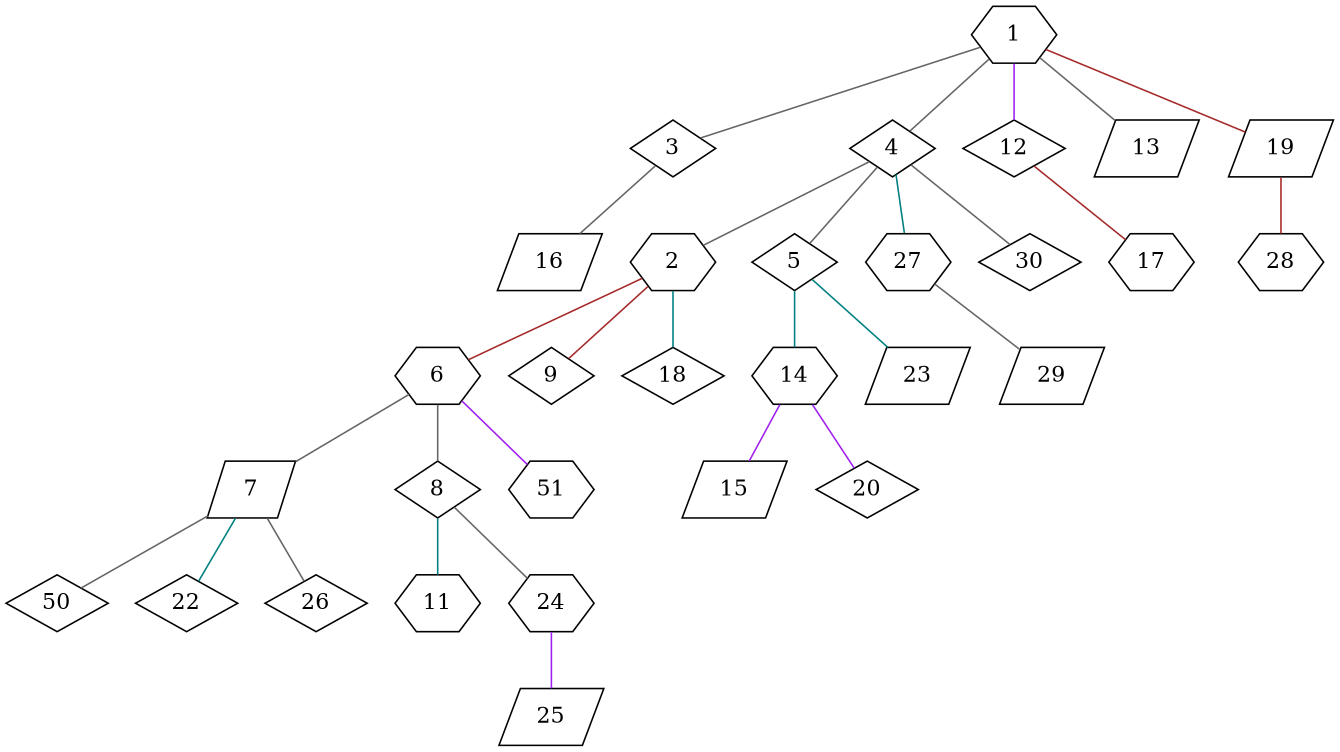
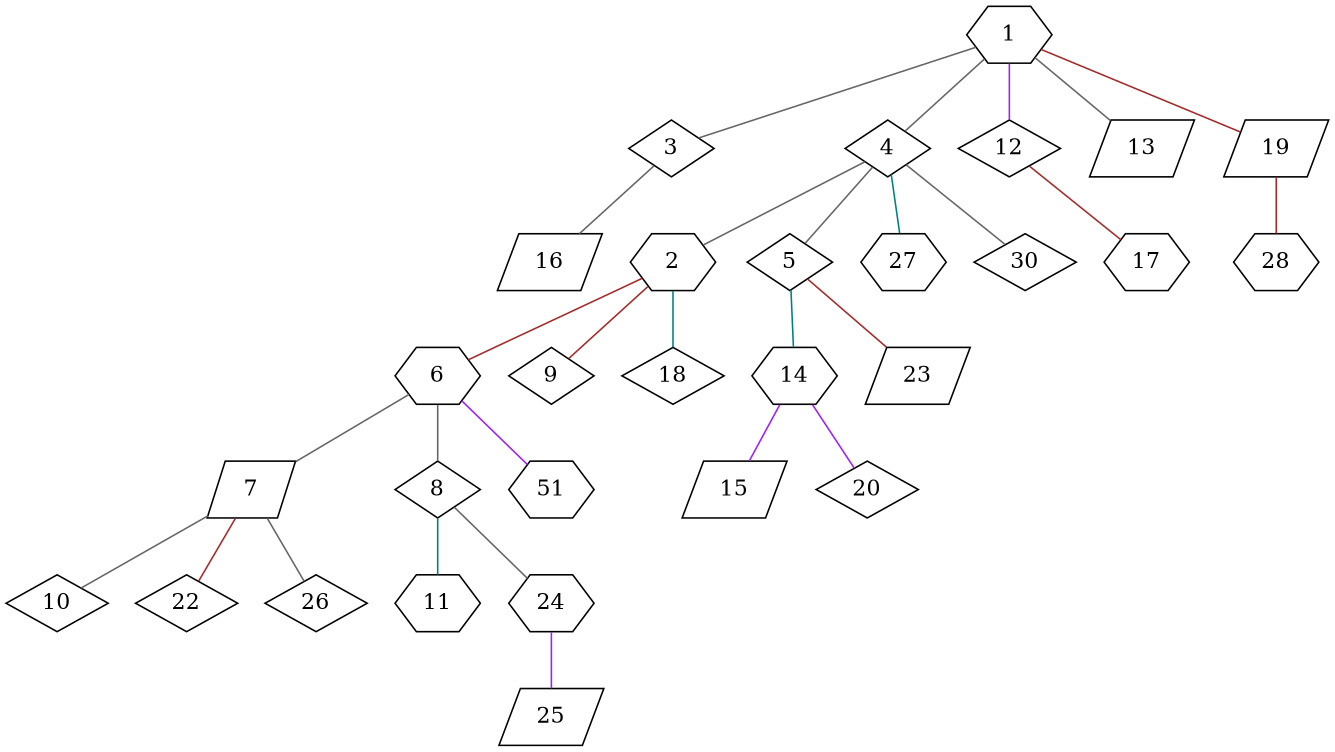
(850, 313) -> (847, 313)
(1052, 376) -> none
(217, 550) -> (217, 550)
(57, 603) -> (57, 603)
